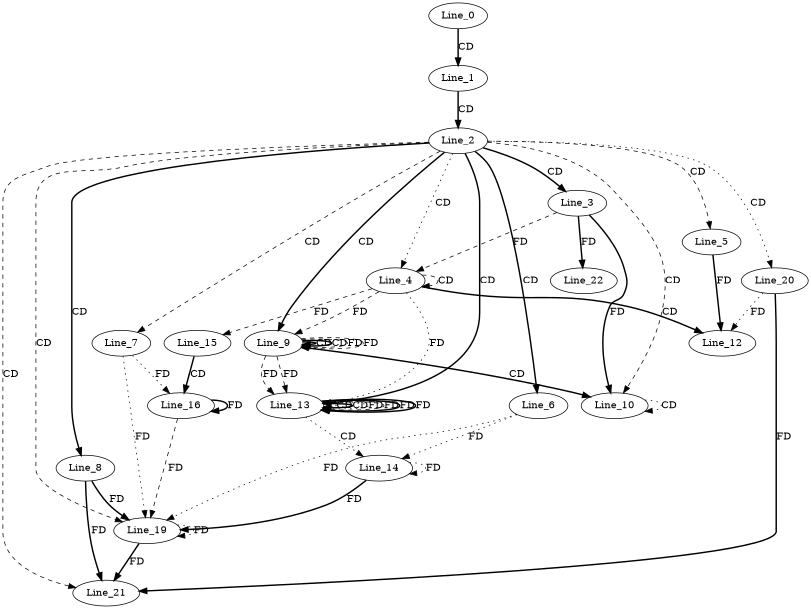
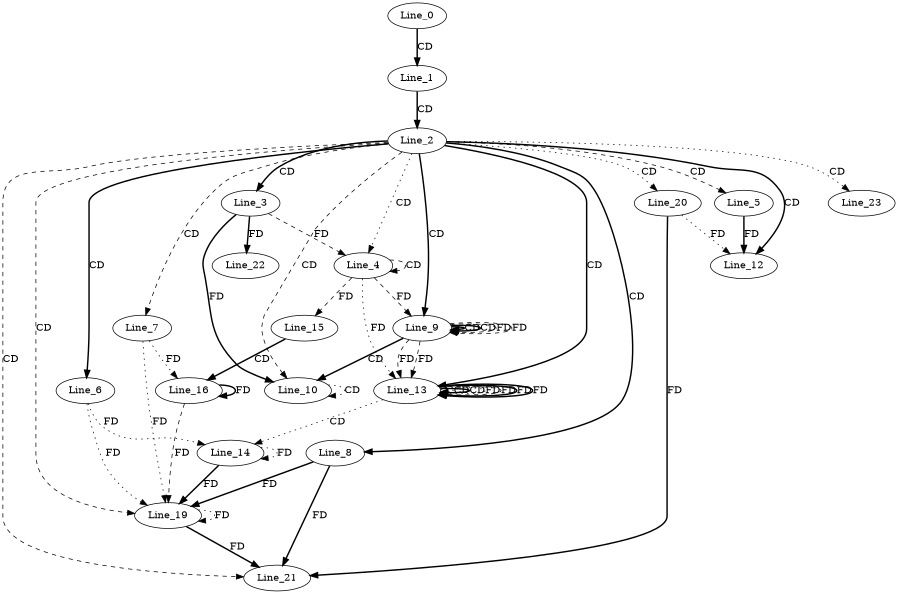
none -> (862, 203)
(561, 298) -> (650, 157)
